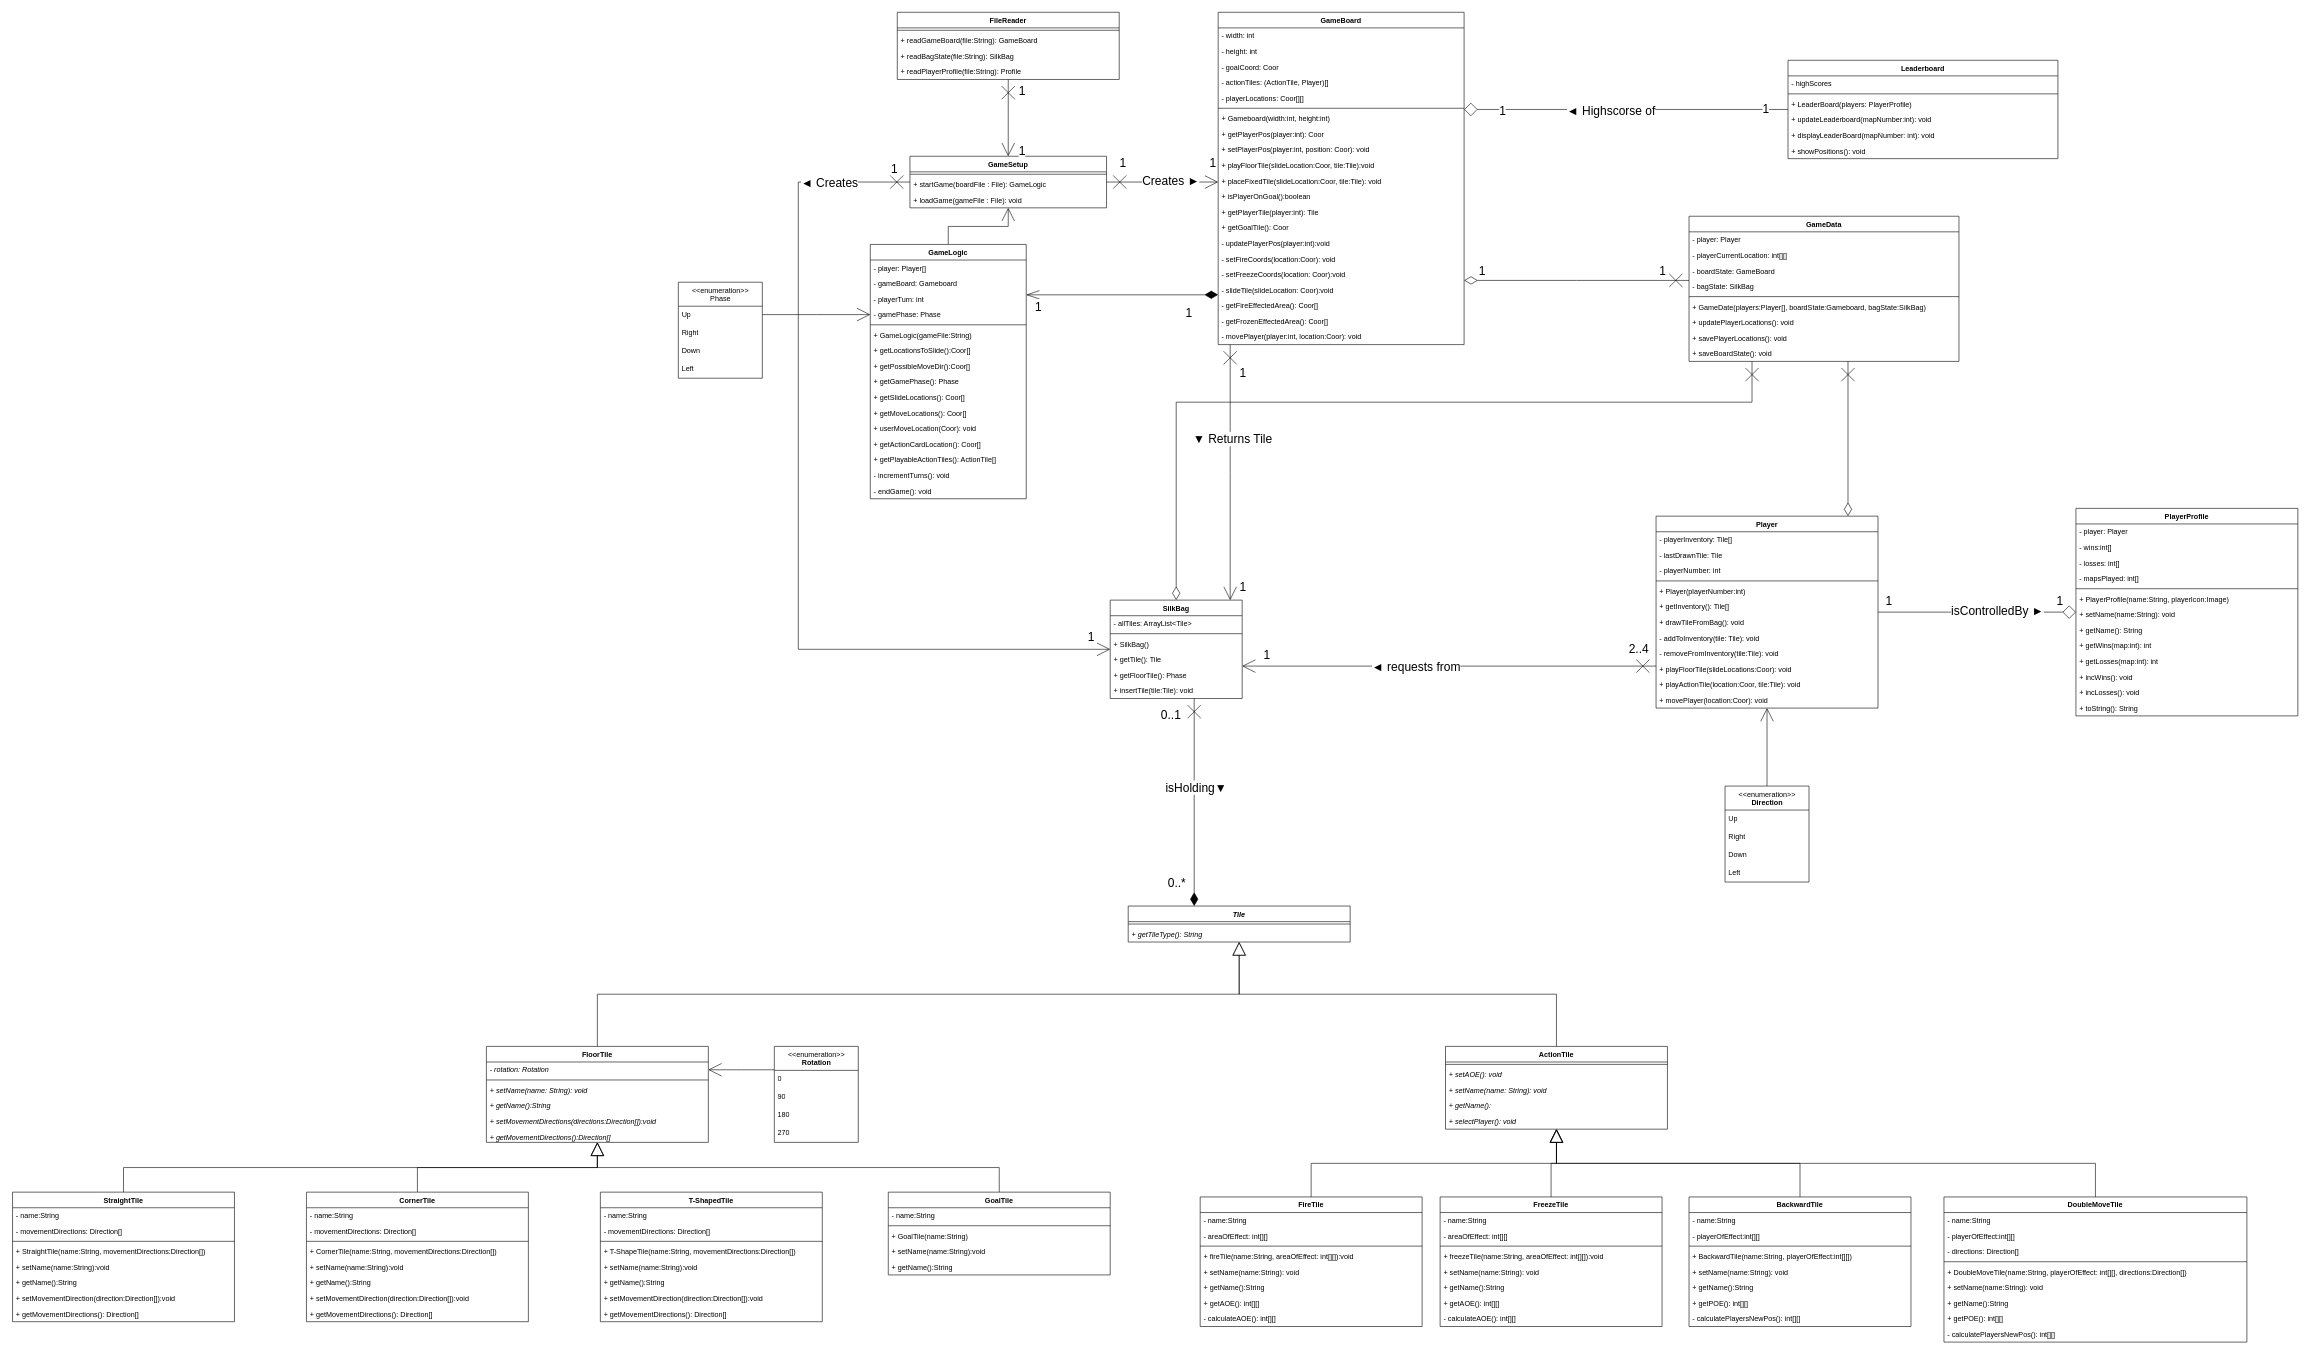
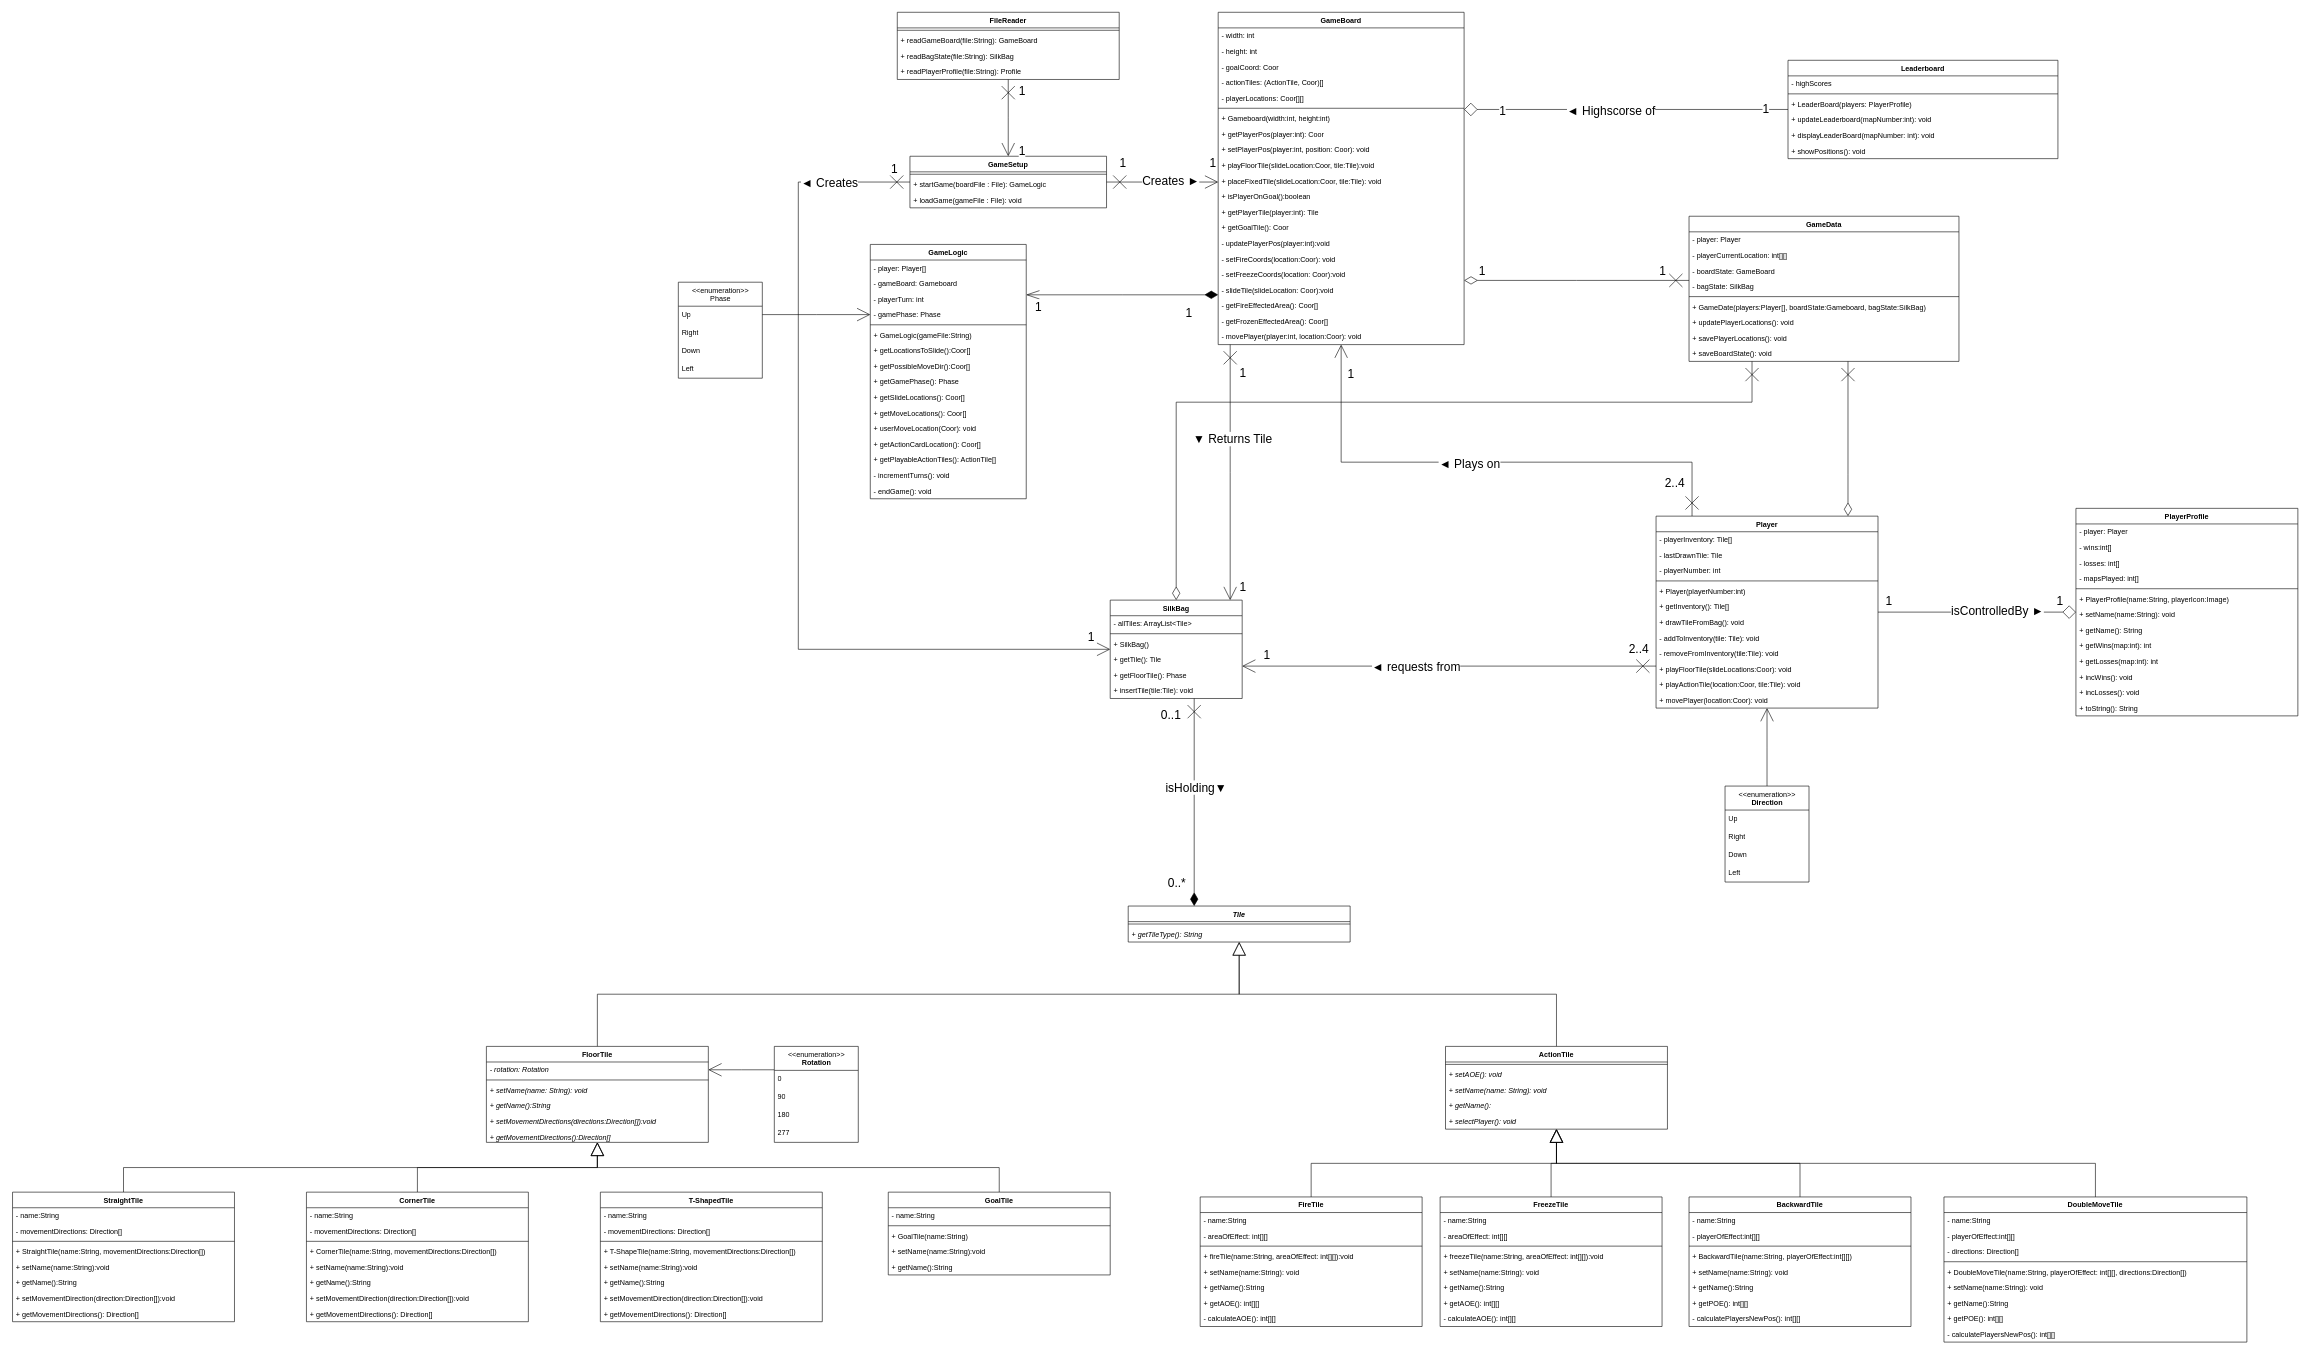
(1285, 83) -> (1282, 83)
(977, 227) -> none
none -> (1470, 462)
(784, 1134) -> (784, 1134)
